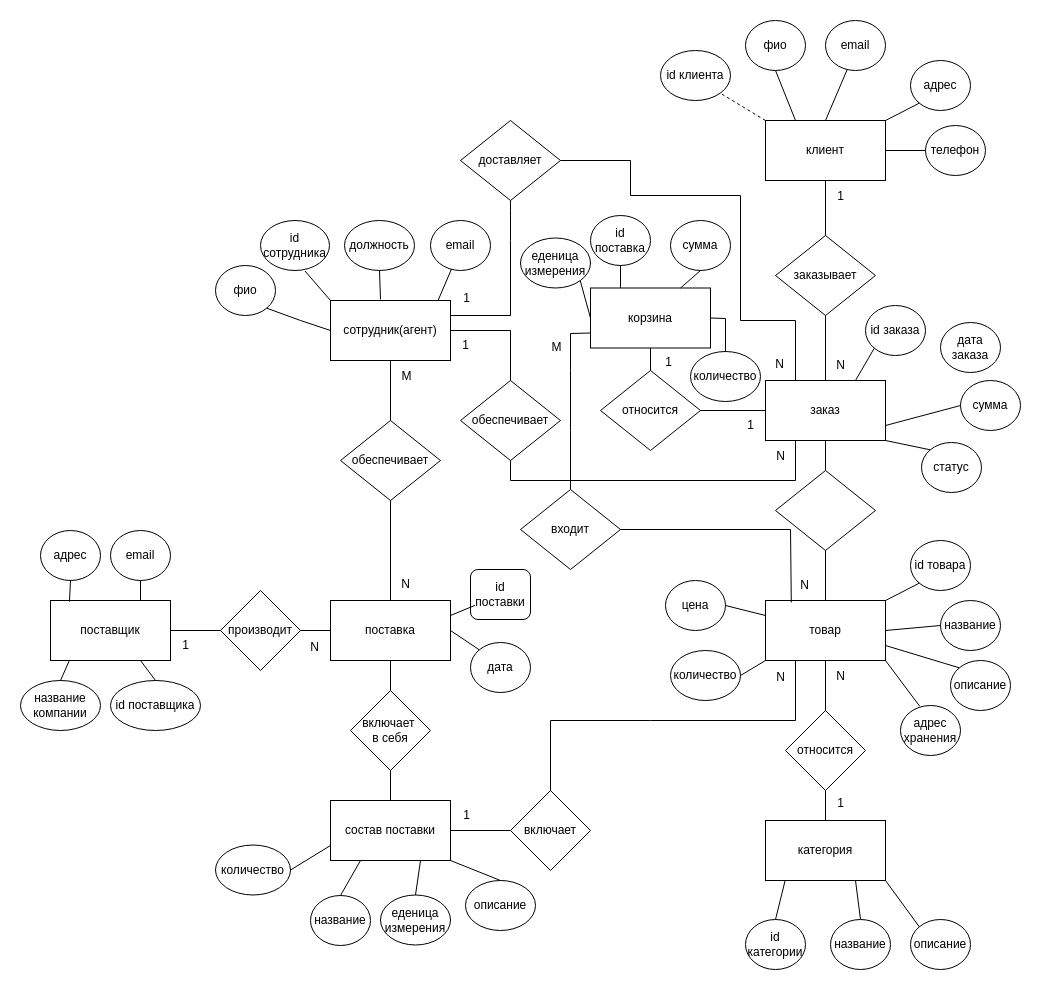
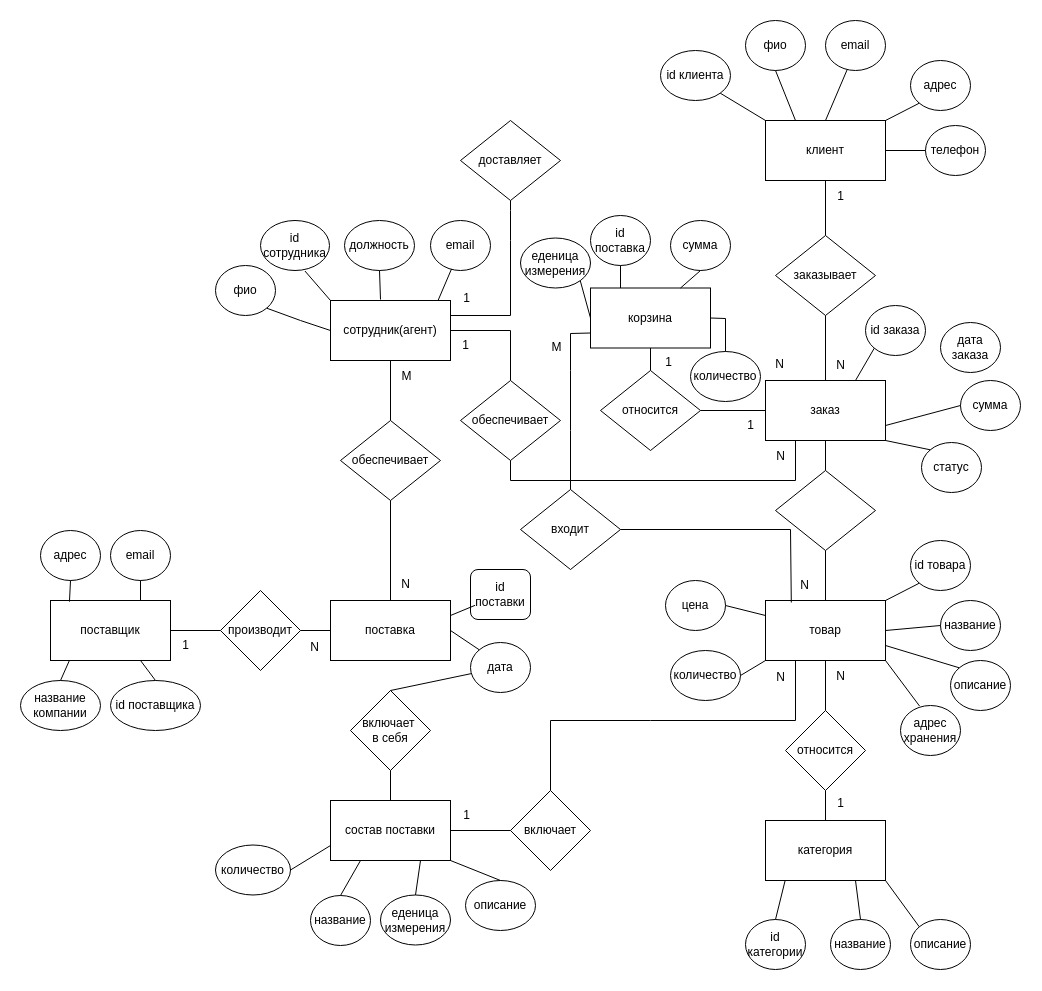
(742, 106) -> (742, 106)
(741, 208) -> none
(391, 676) -> (431, 682)
